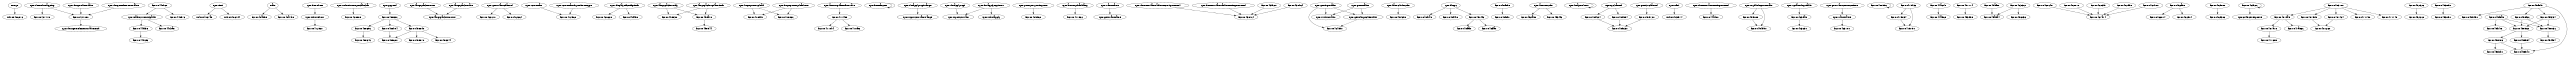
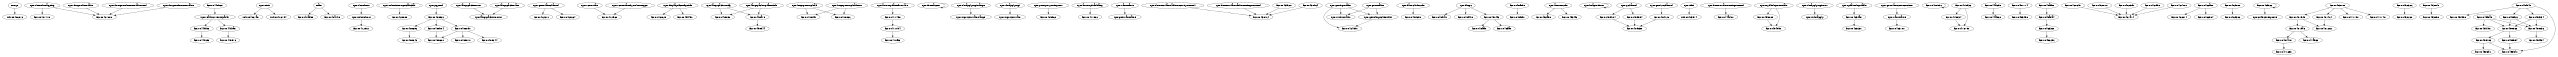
(1614, 5) -> (1629, 5)
(168, 11) -> (228, 34)
(975, 11) -> none
(2006, 11) -> (2047, 22)
(2310, 11) -> (2297, 22)
(81, 22) -> (117, 11)
(846, 22) -> (893, 34)
